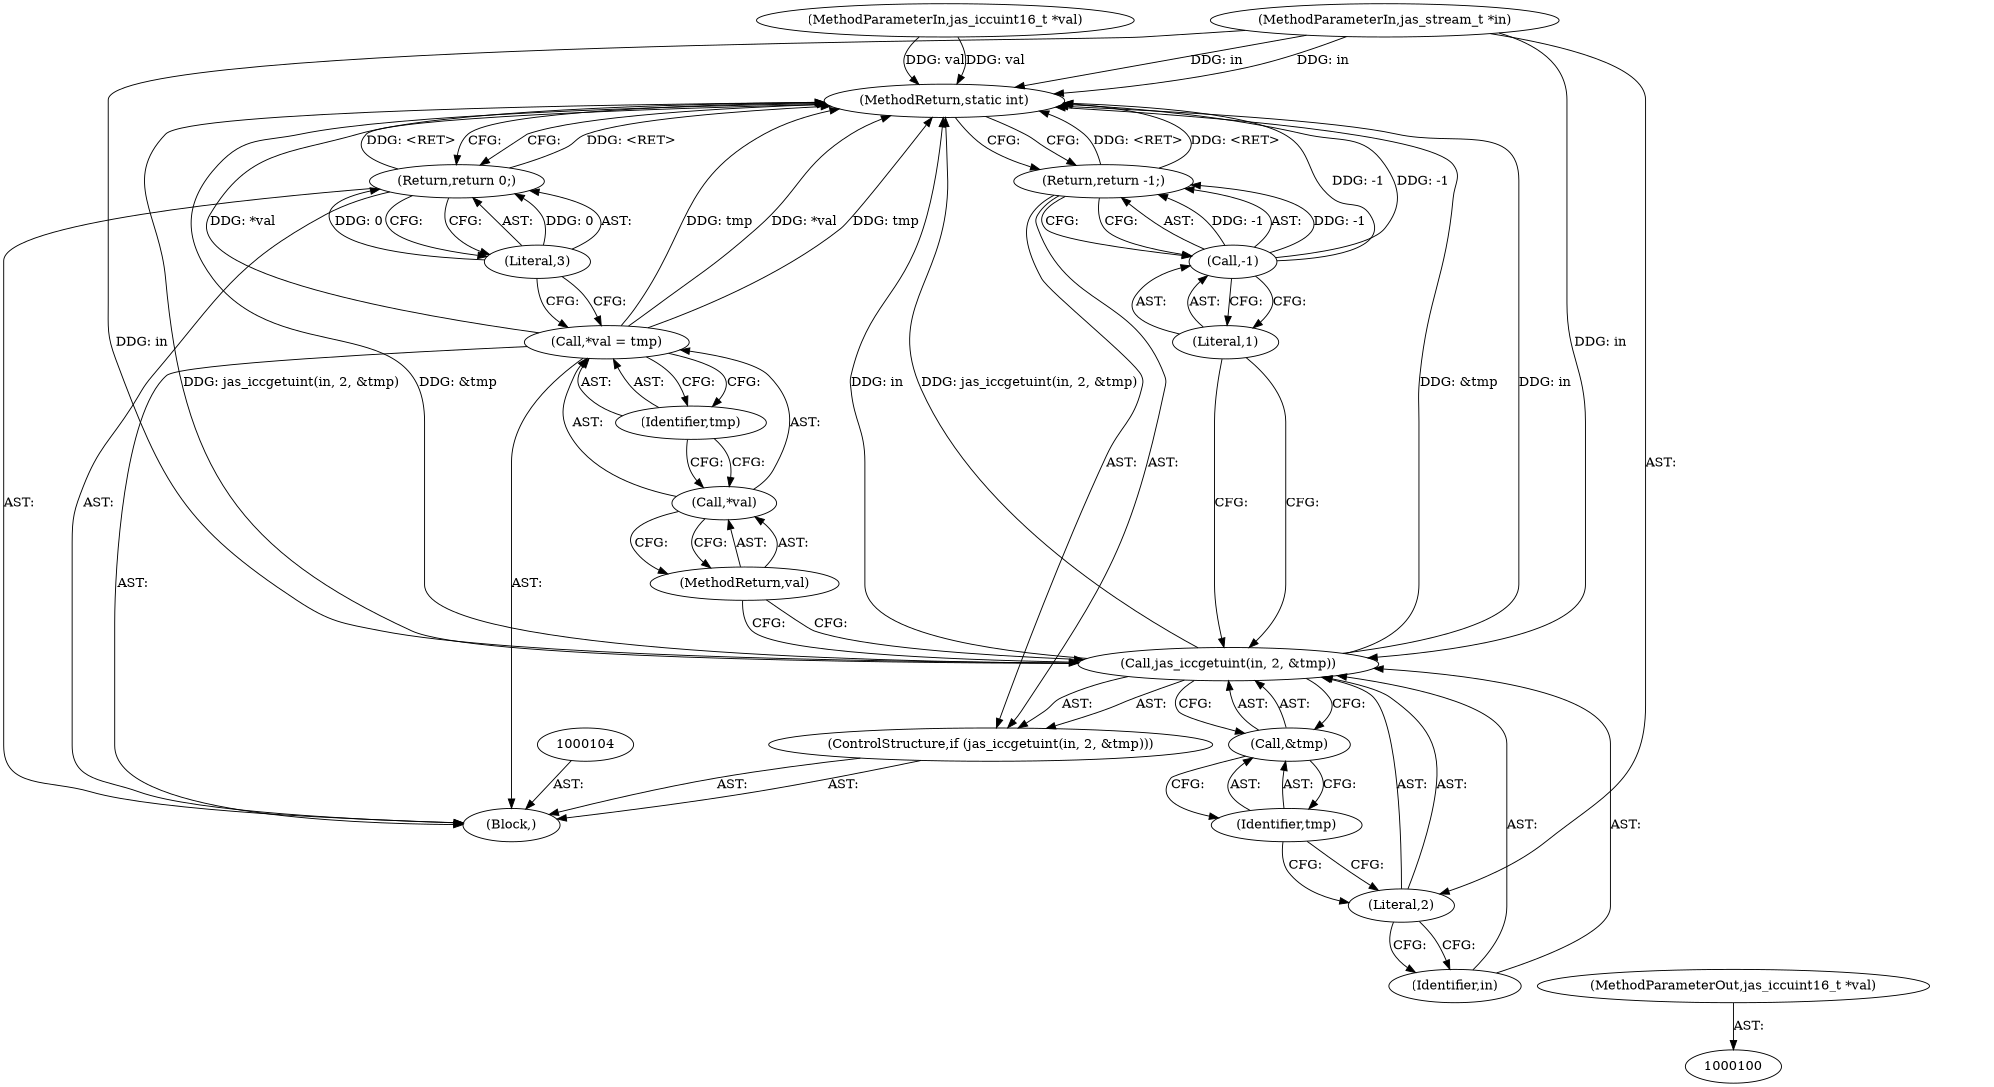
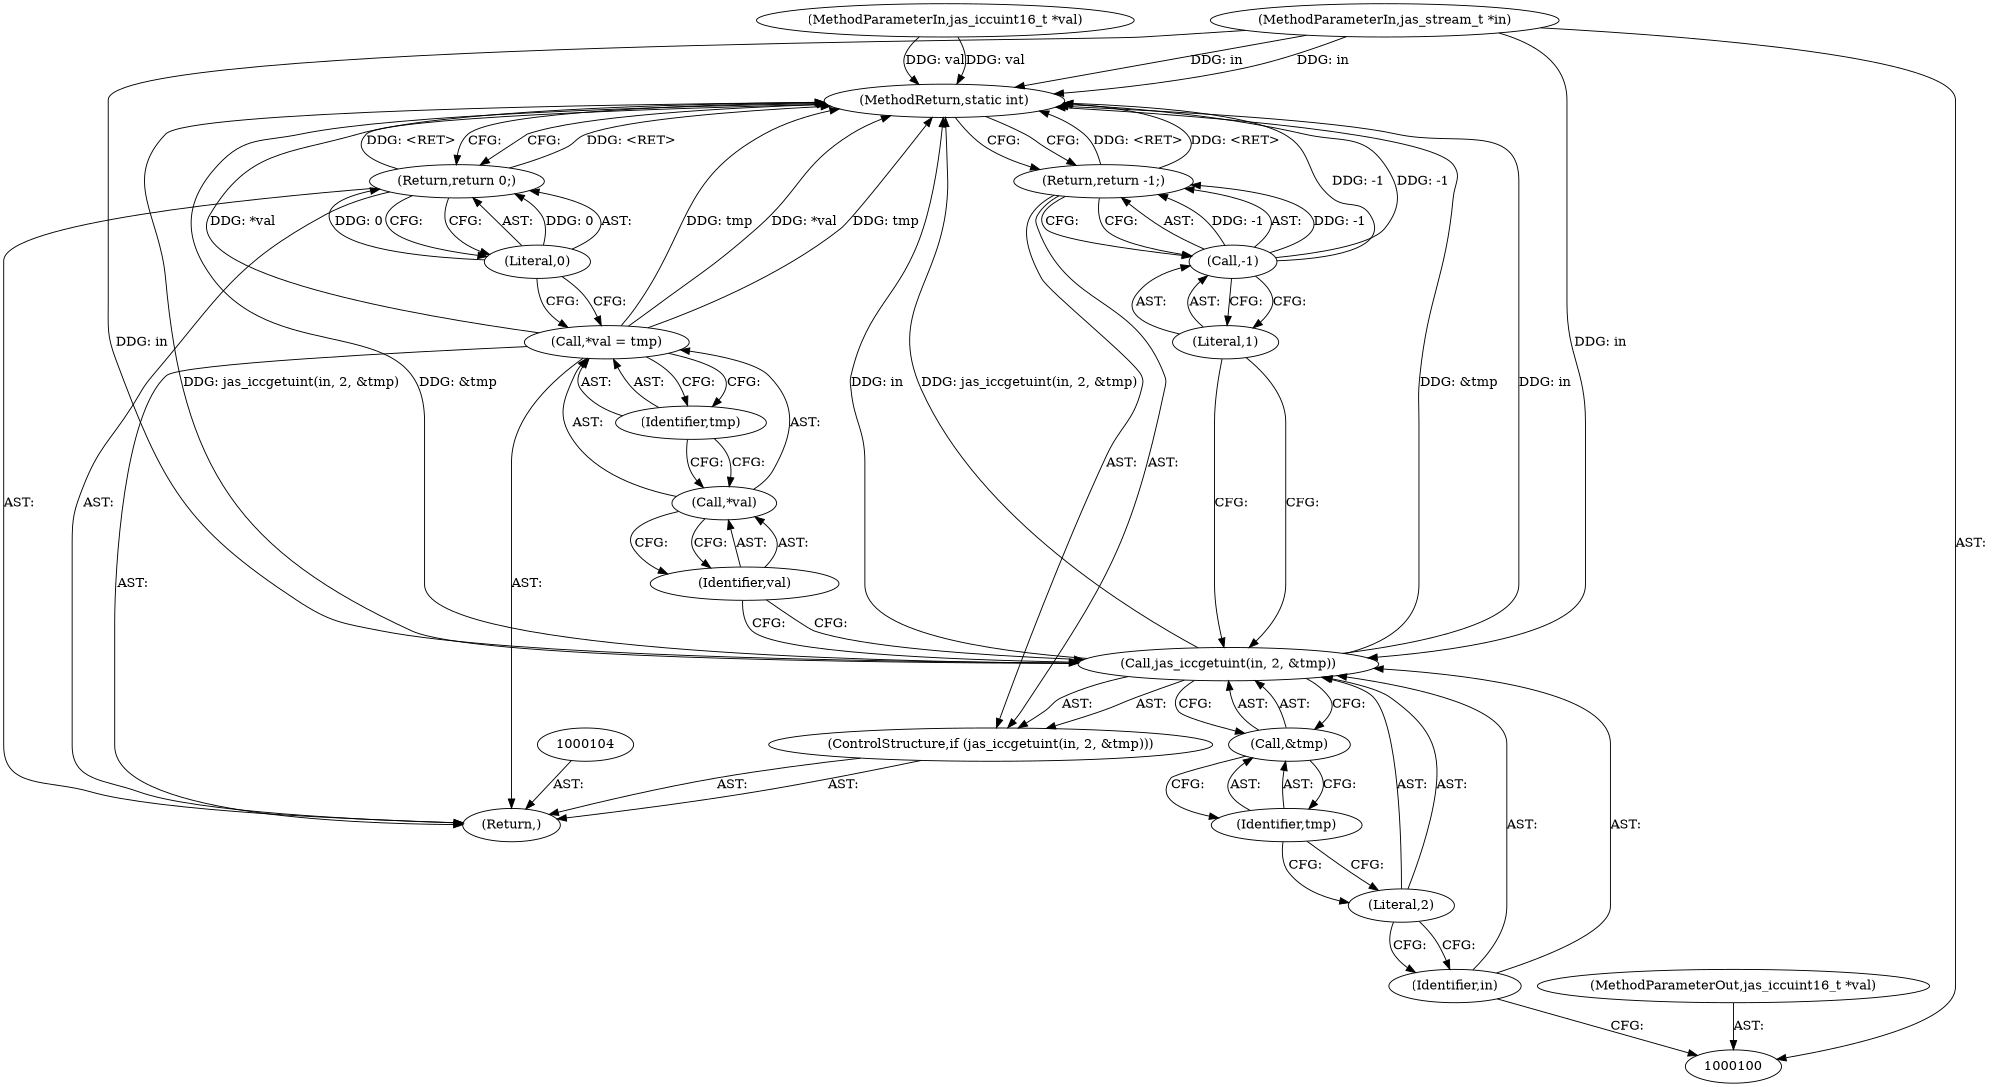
(537, 262) -> (537, 262)
(1646, 458) -> (1955, 425)
(745, 584) -> (745, 584)
(512, 825) -> (512, 825)
none -> (1593, 1026)
